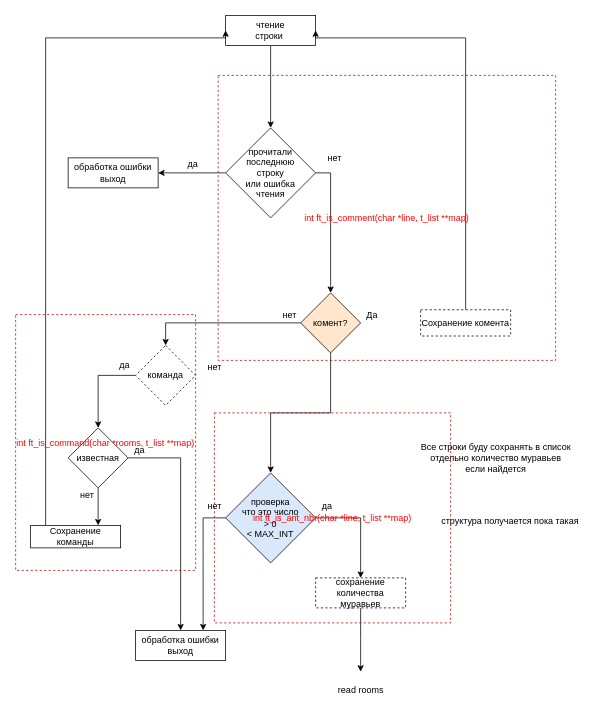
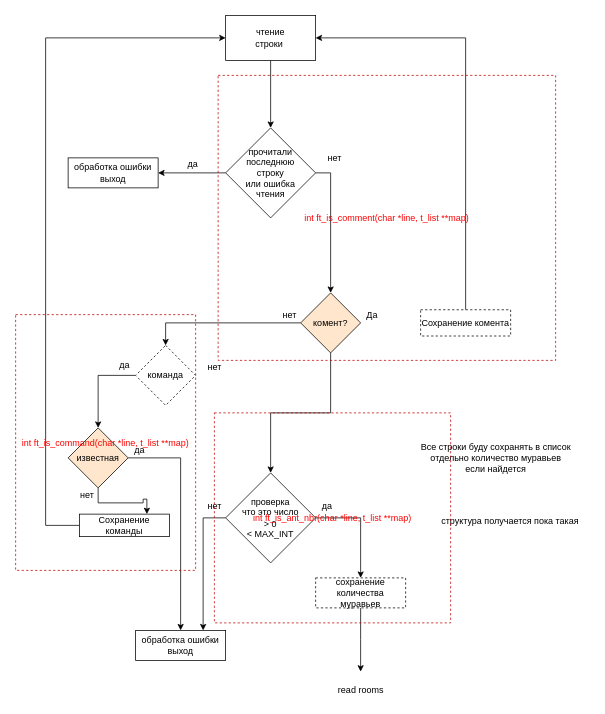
(270, 30) -> (270, 38)
(105, 443) -> (105, 443)
(98, 458) -> (98, 458)
(270, 518) -> (270, 518)
(75, 537) -> (124, 525)
